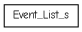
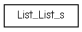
(41, 16) -> (41, 16)
